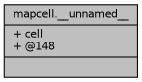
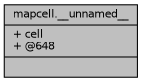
(34, 46) -> (34, 46)
